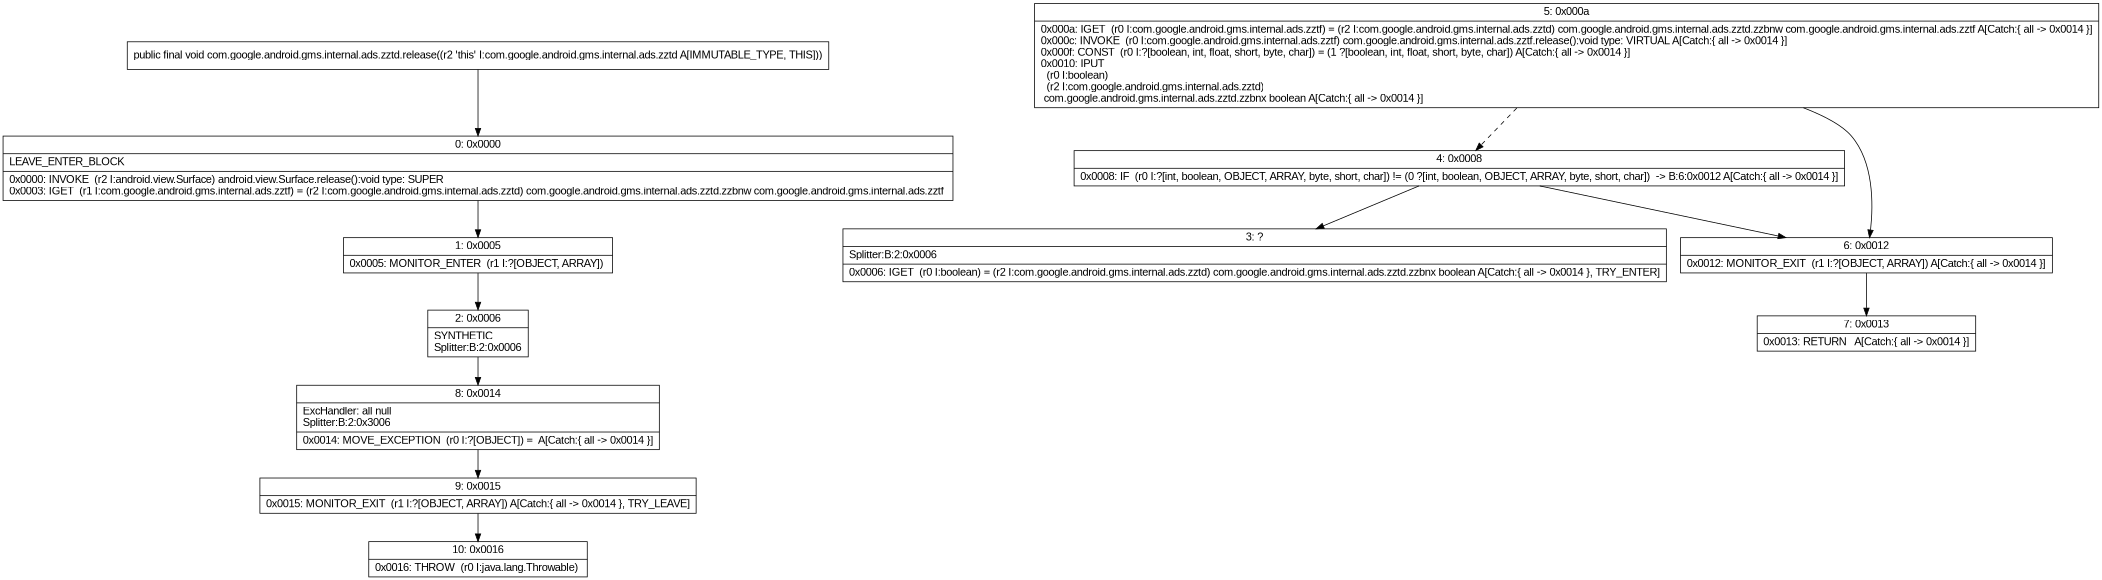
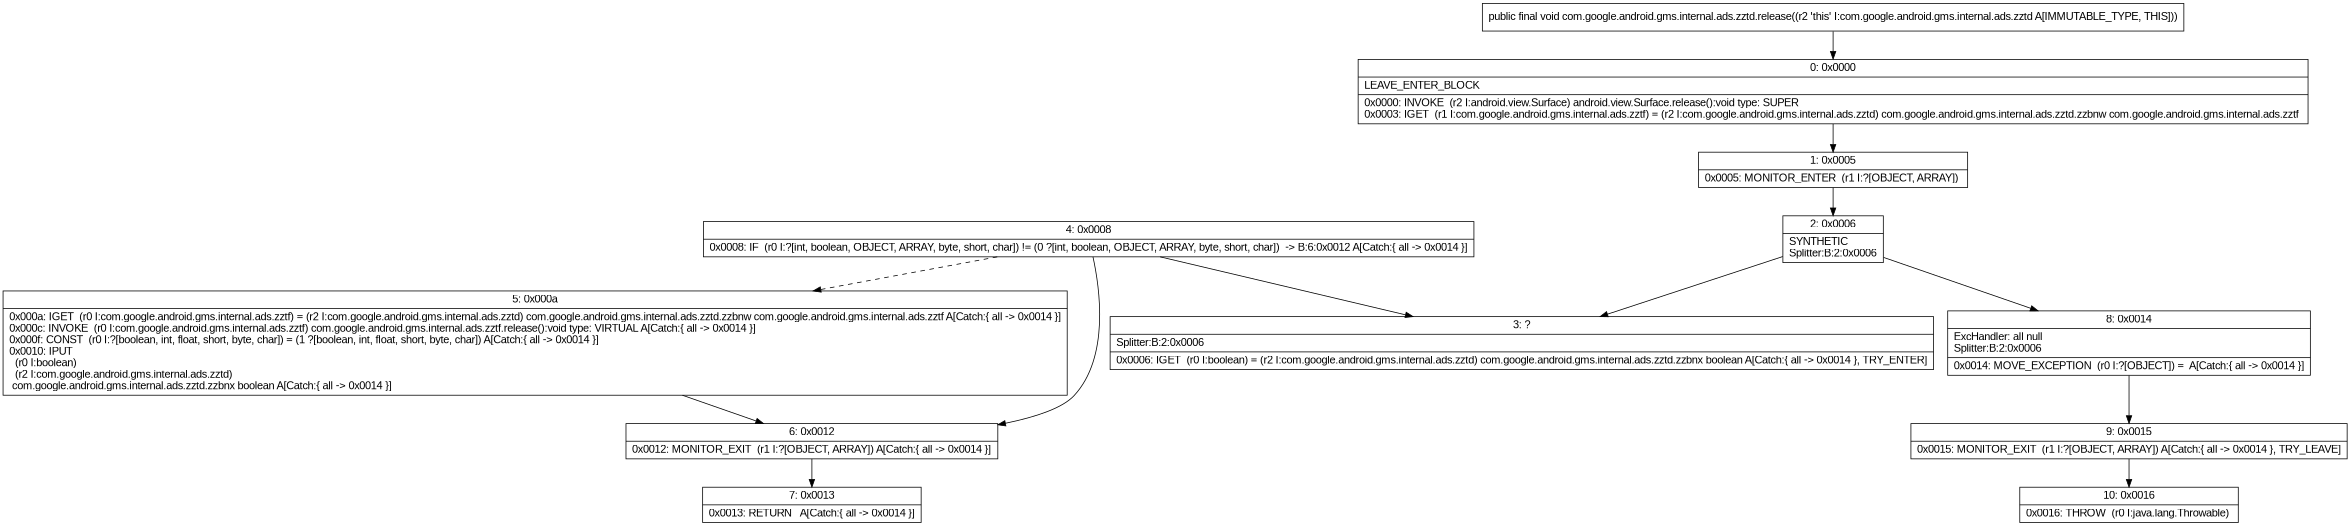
(1499, 126) -> (909, 273)
none -> (1695, 285)
(347, 423) -> (1998, 348)
